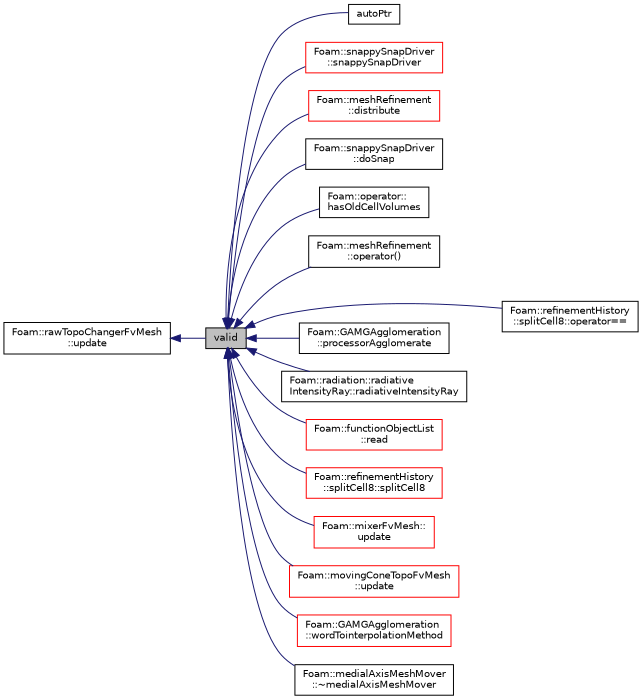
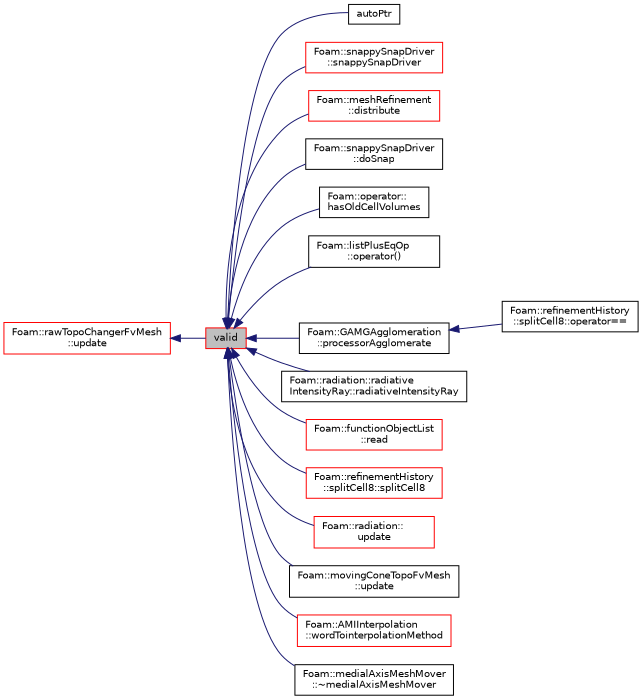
(374, 252) -> (374, 252)
(377, 304) -> (481, 326)
(87, 338) -> (87, 338)
(226, 338) -> (226, 338)
(374, 532) -> (374, 532)
(374, 581) -> (374, 581)
(374, 631) -> (374, 631)
